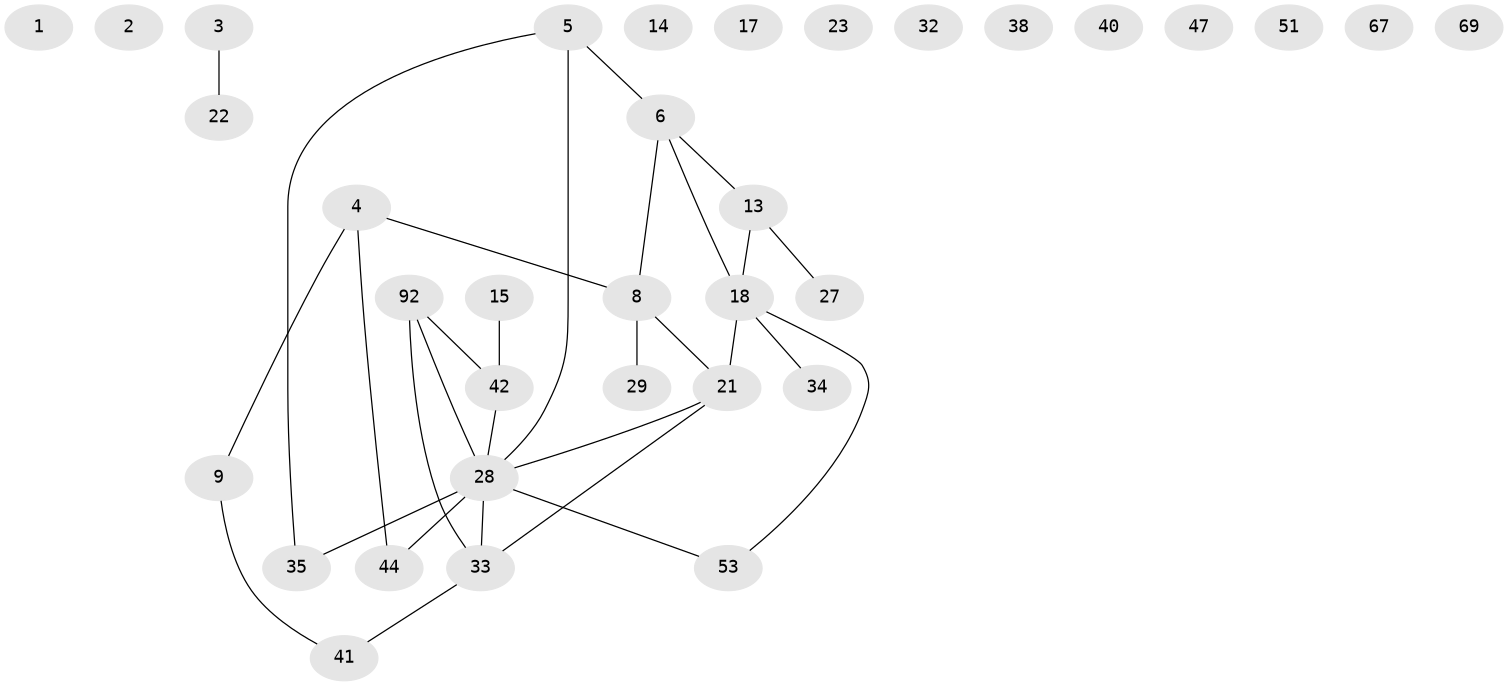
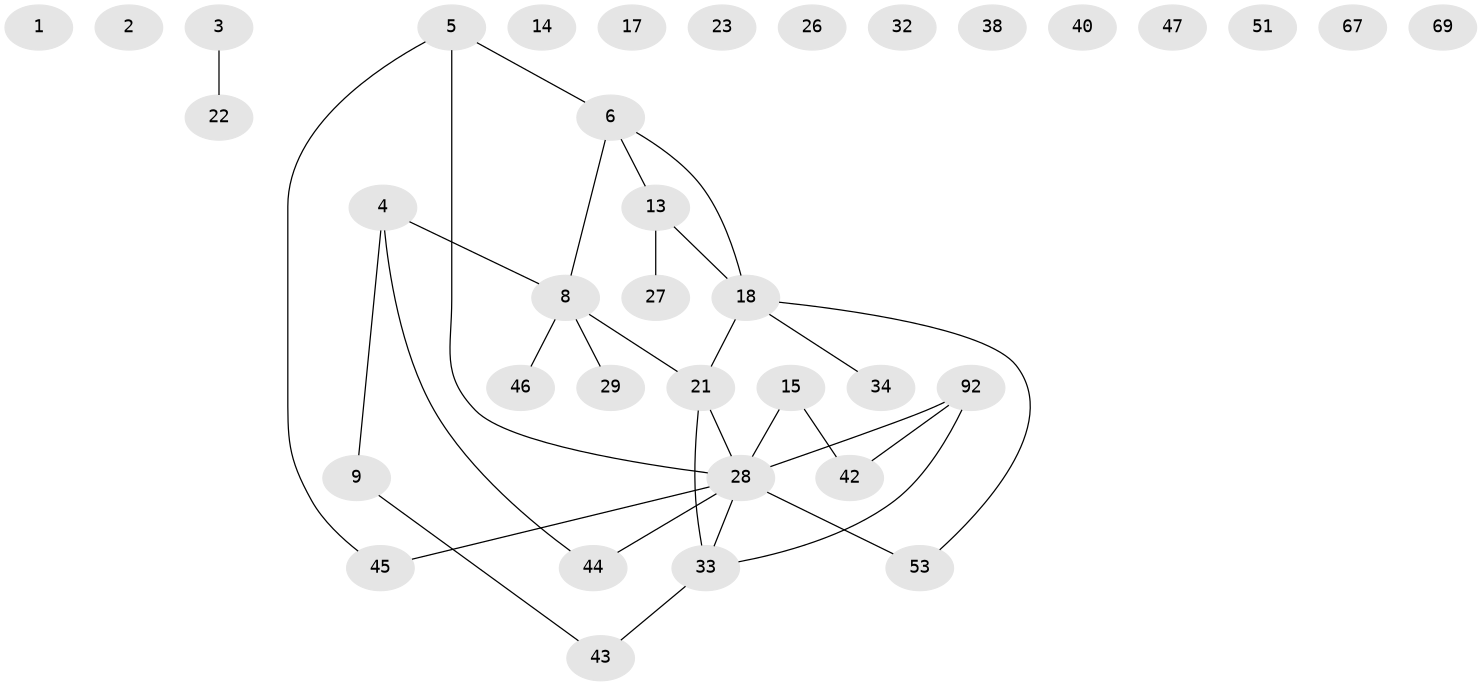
none -> (812, 28)
none -> (521, 388)
(492, 433) -> (766, 433)
(297, 568) -> (380, 568)
(344, 658) -> (601, 658)
